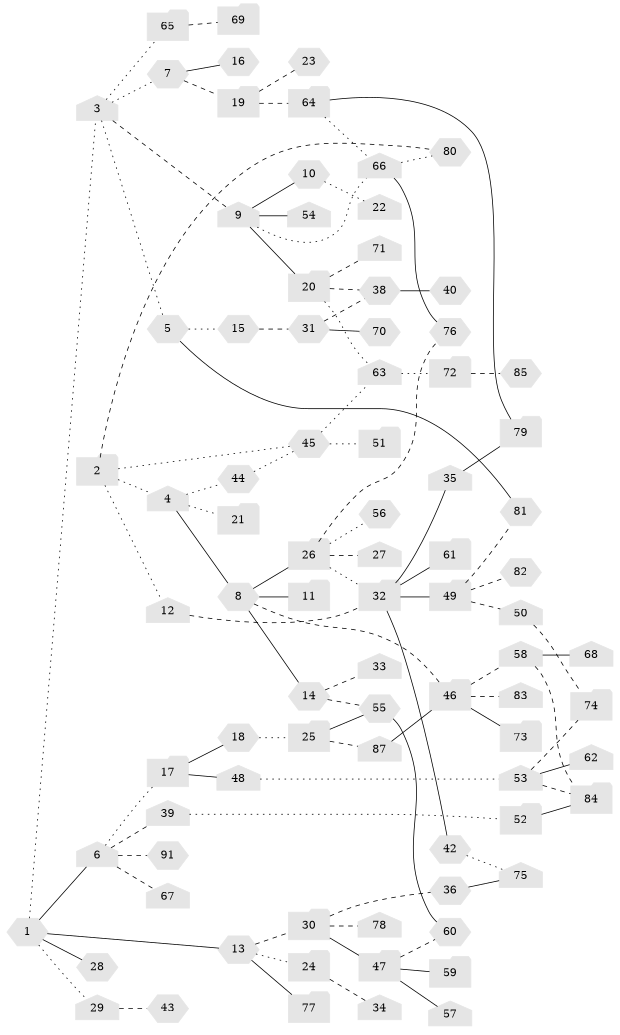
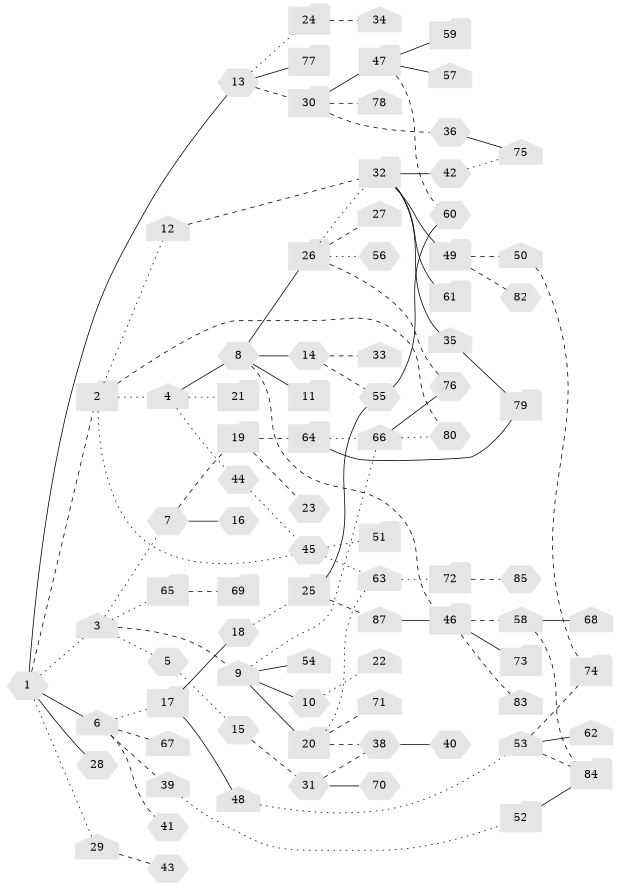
(521, 512) -> none
none -> (62, 541)
(168, 856) -> (168, 827)
